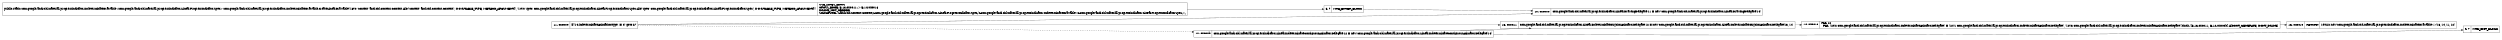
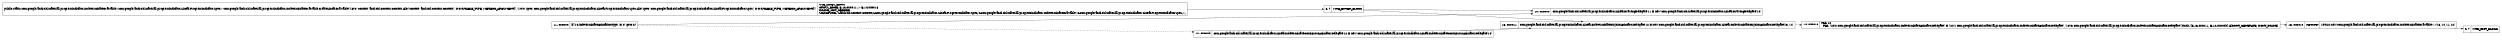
(1068, 25) -> (1472, 16)
(1977, 35) -> (2458, 28)
